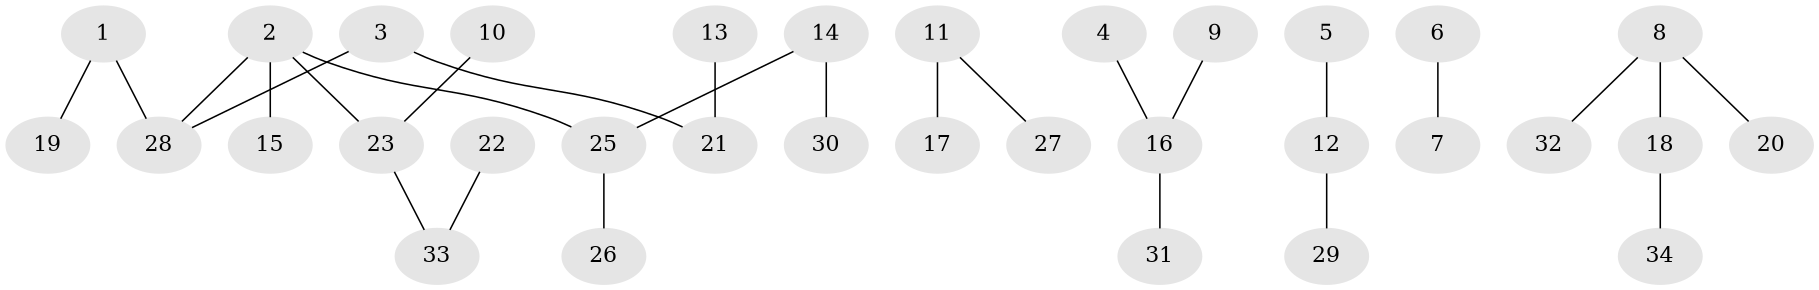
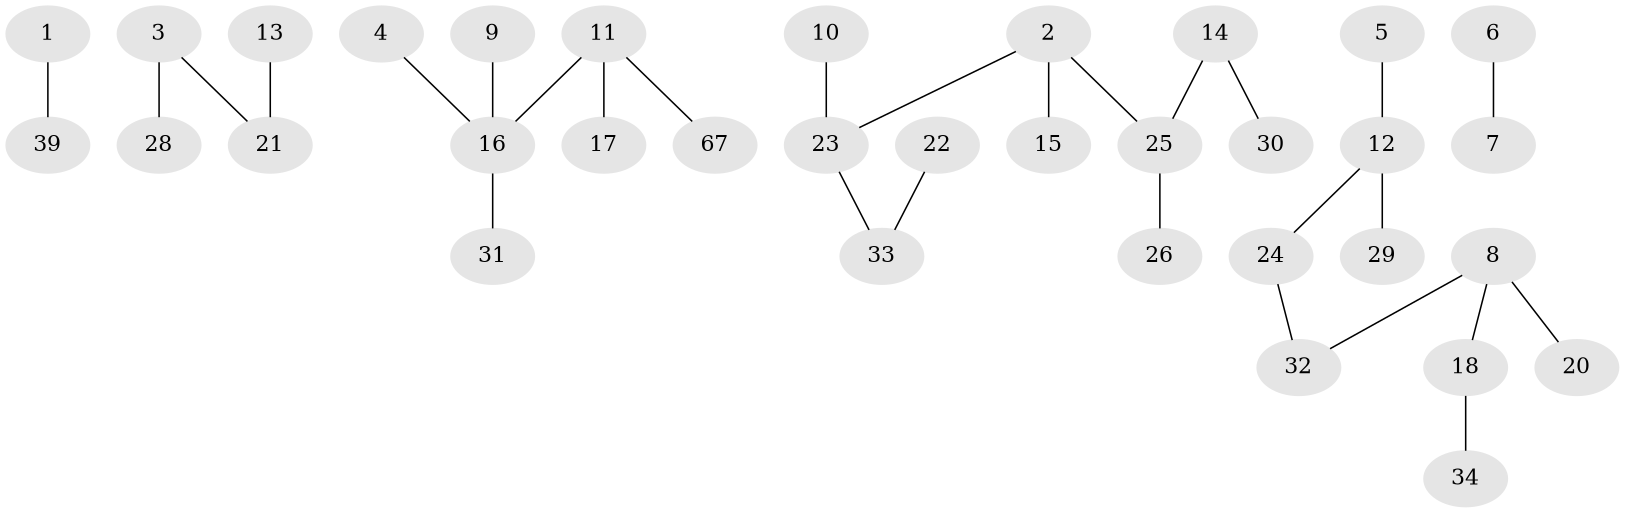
(215, 89) -> none
none -> (548, 89)
(131, 90) -> none
(48, 145) -> (48, 145)
(1049, 145) -> (715, 145)
none -> (1271, 256)
